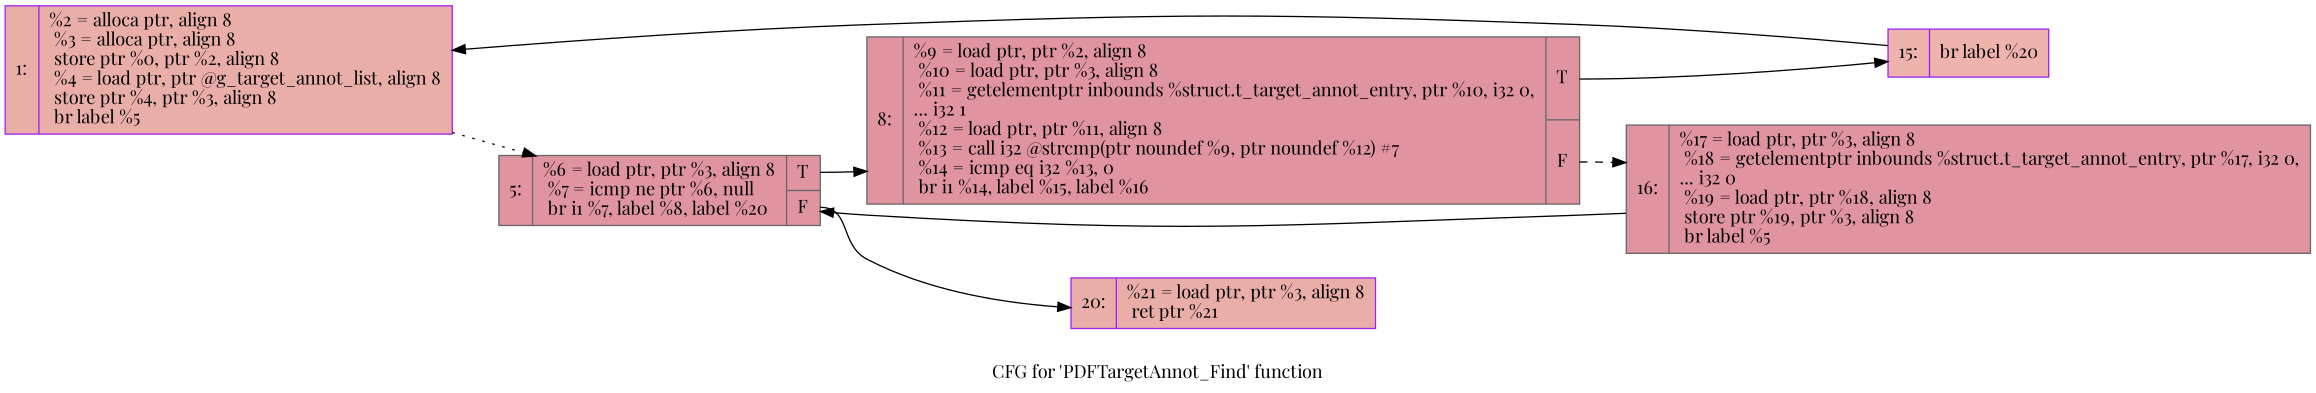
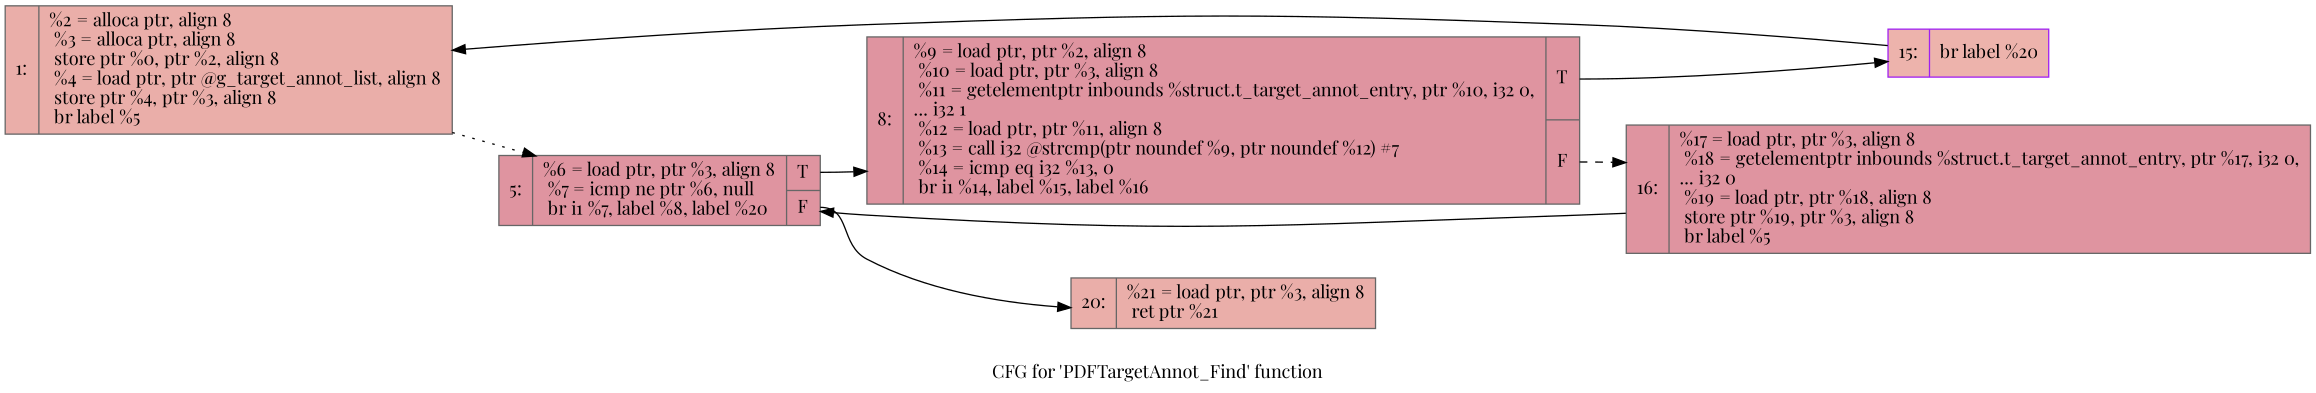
(229, 70) -> (229, 70)
(1223, 303) -> (1223, 303)
